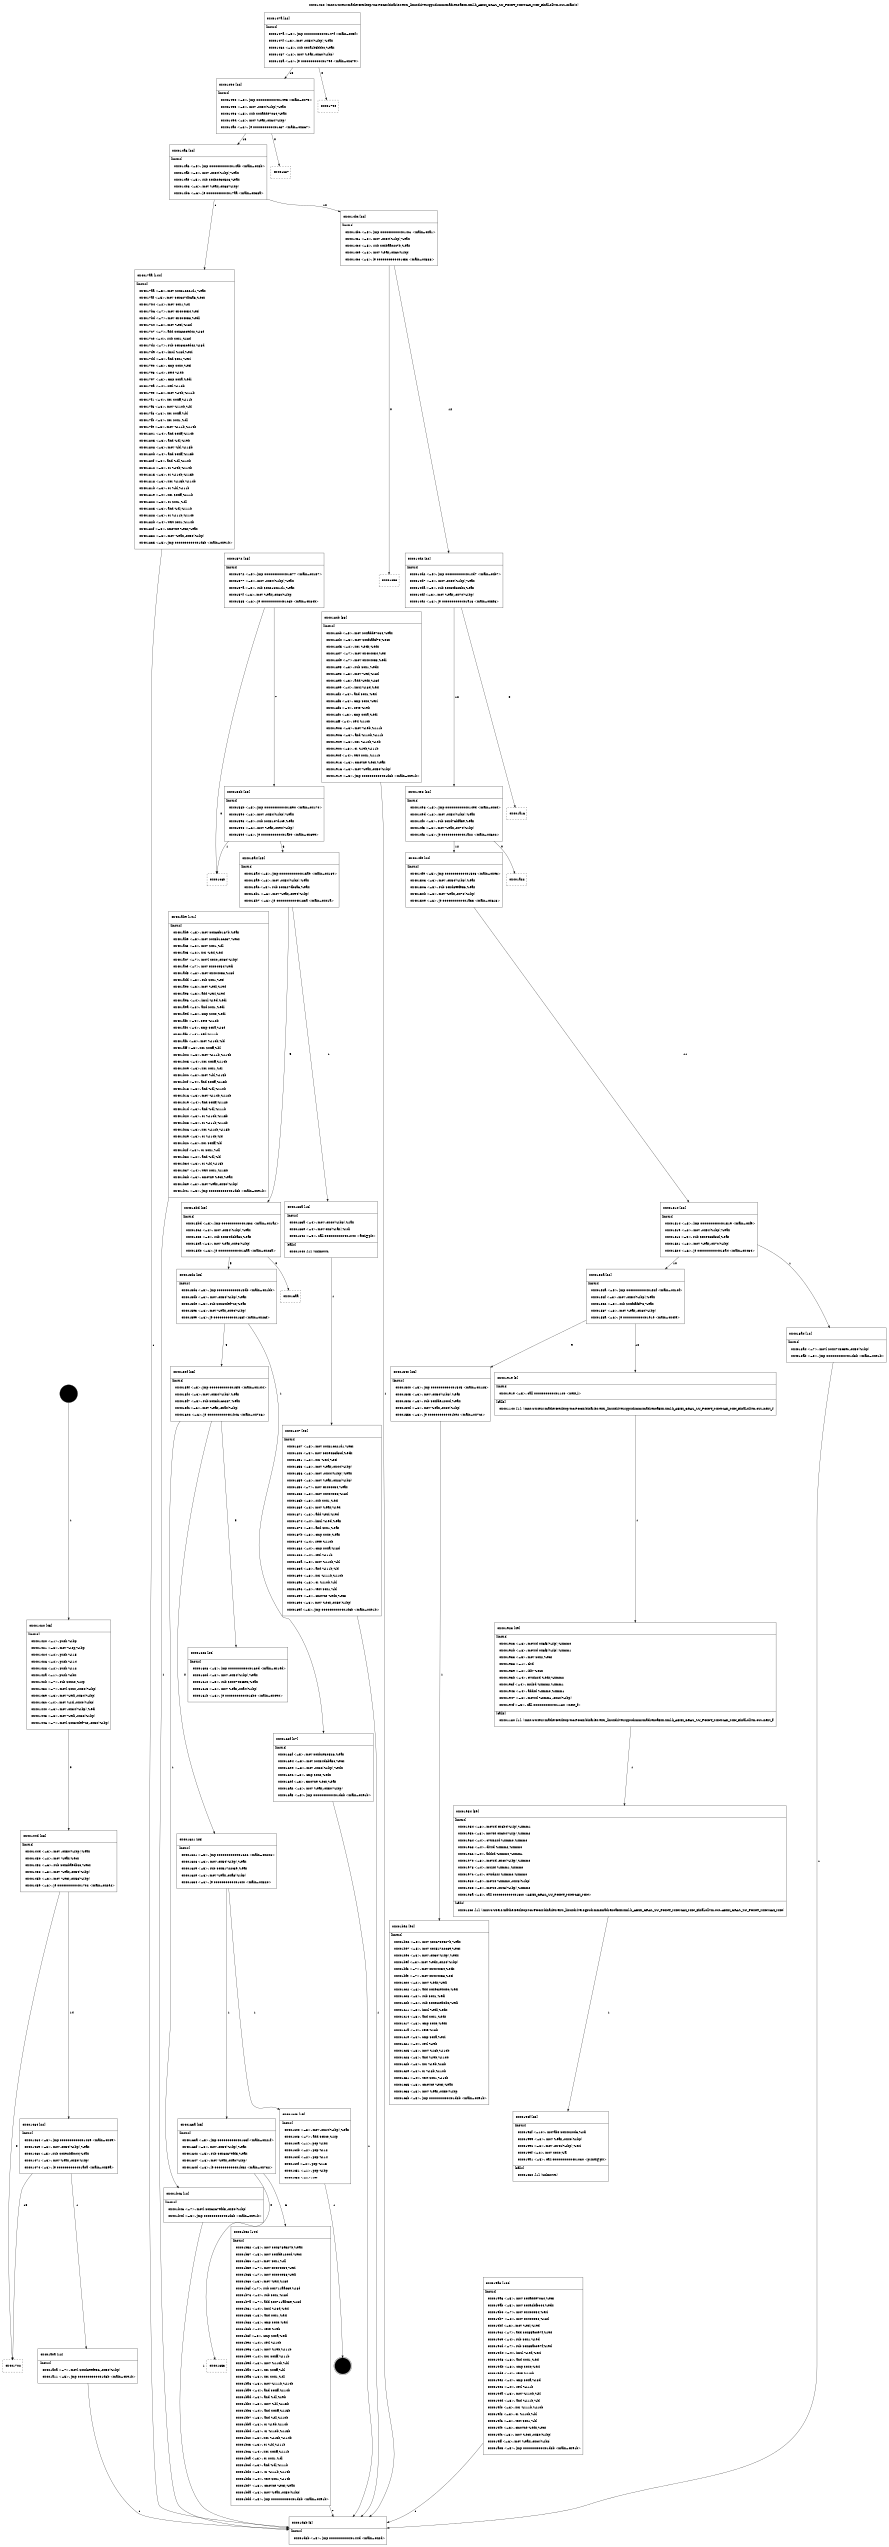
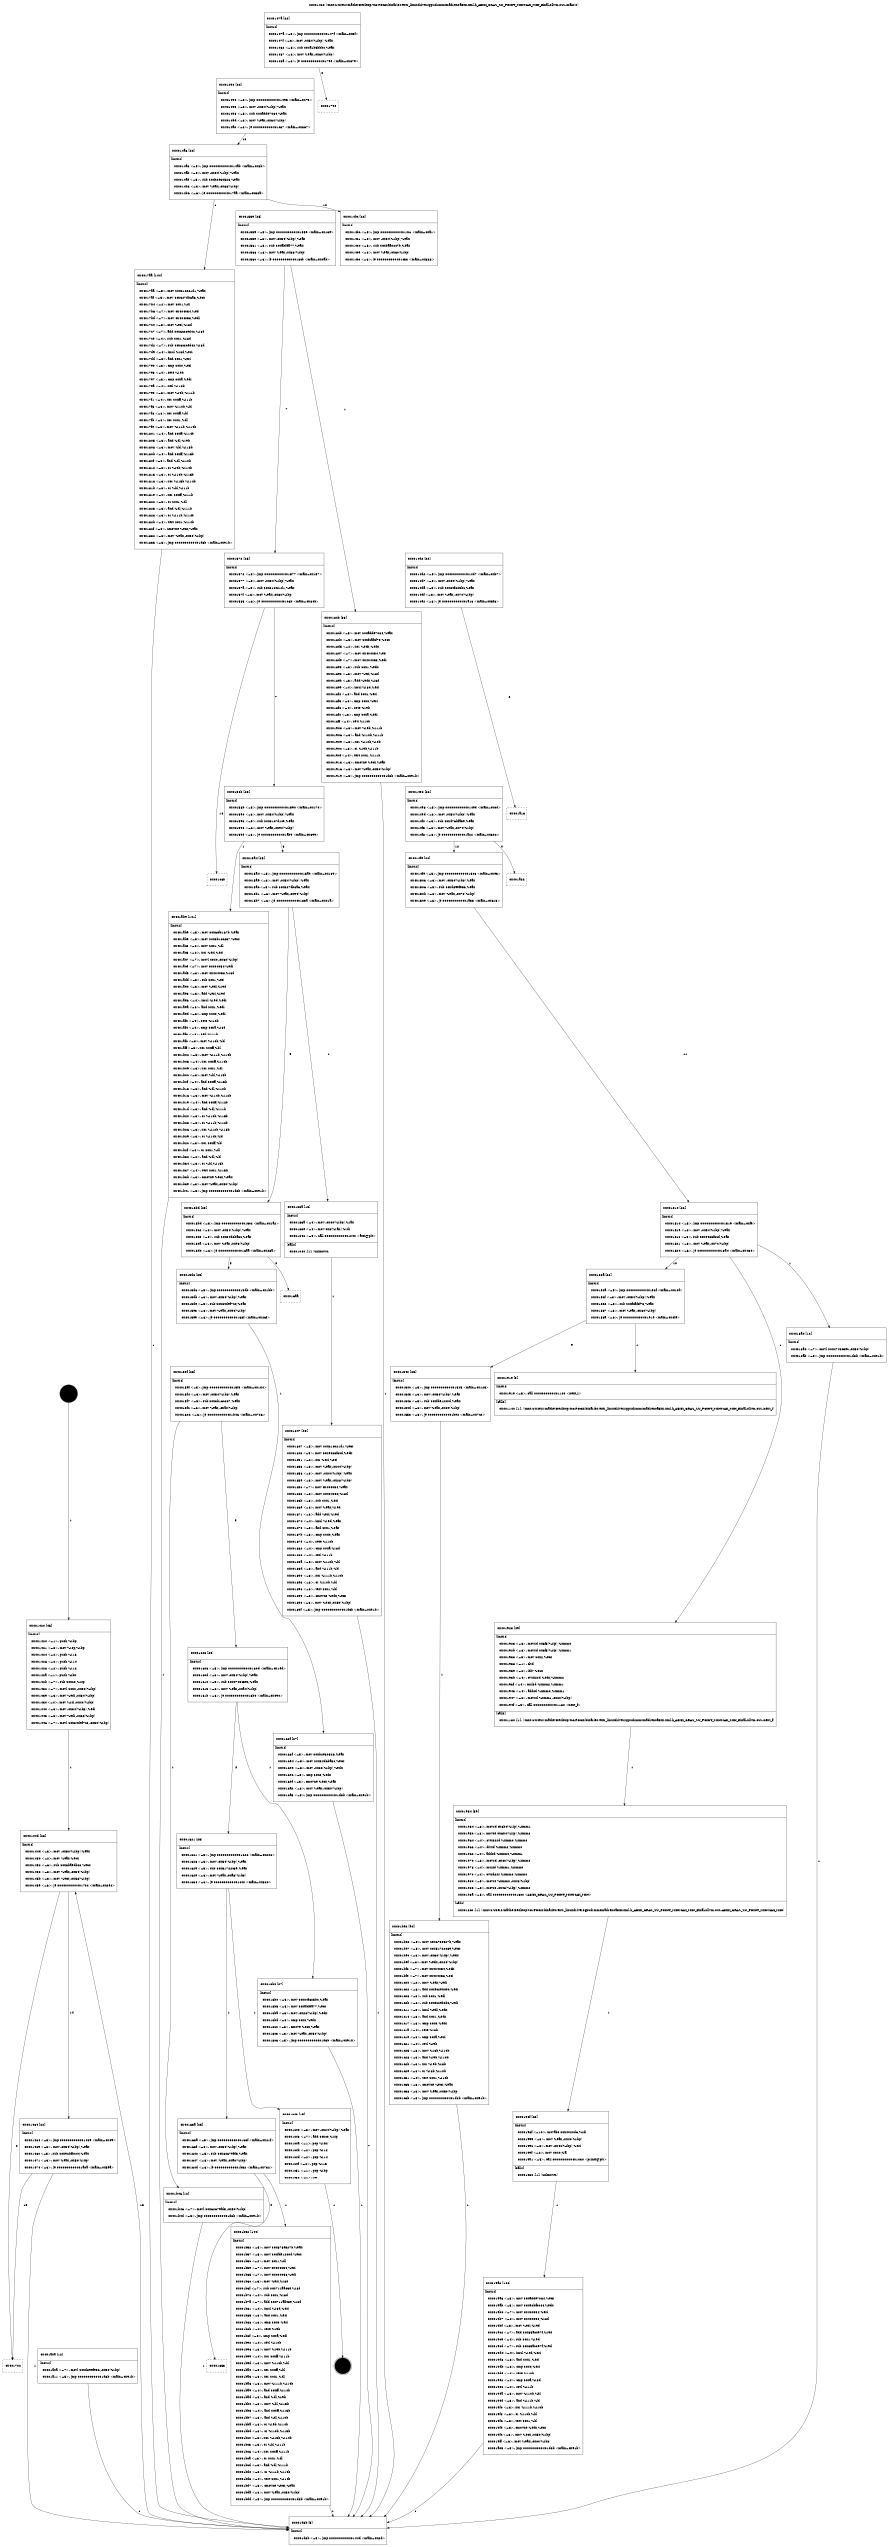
(289, 72) -> none
(281, 172) -> none
none -> (286, 238)
(421, 408) -> none
(389, 581) -> none
(454, 696) -> none
(221, 814) -> (221, 814)
(220, 855) -> (234, 874)
(223, 1344) -> none
(637, 1345) -> (637, 1345)
(635, 1518) -> (771, 1445)
(178, 1627) -> (232, 1767)
(70, 1768) -> (70, 1768)
none -> (308, 2013)
(369, 2146) -> (369, 2146)
(285, 2205) -> (285, 2205)
none -> (550, 2228)
(79, 2260) -> (28, 2466)
none -> (140, 2272)
none -> (461, 2318)
(332, 2511) -> (332, 2511)
